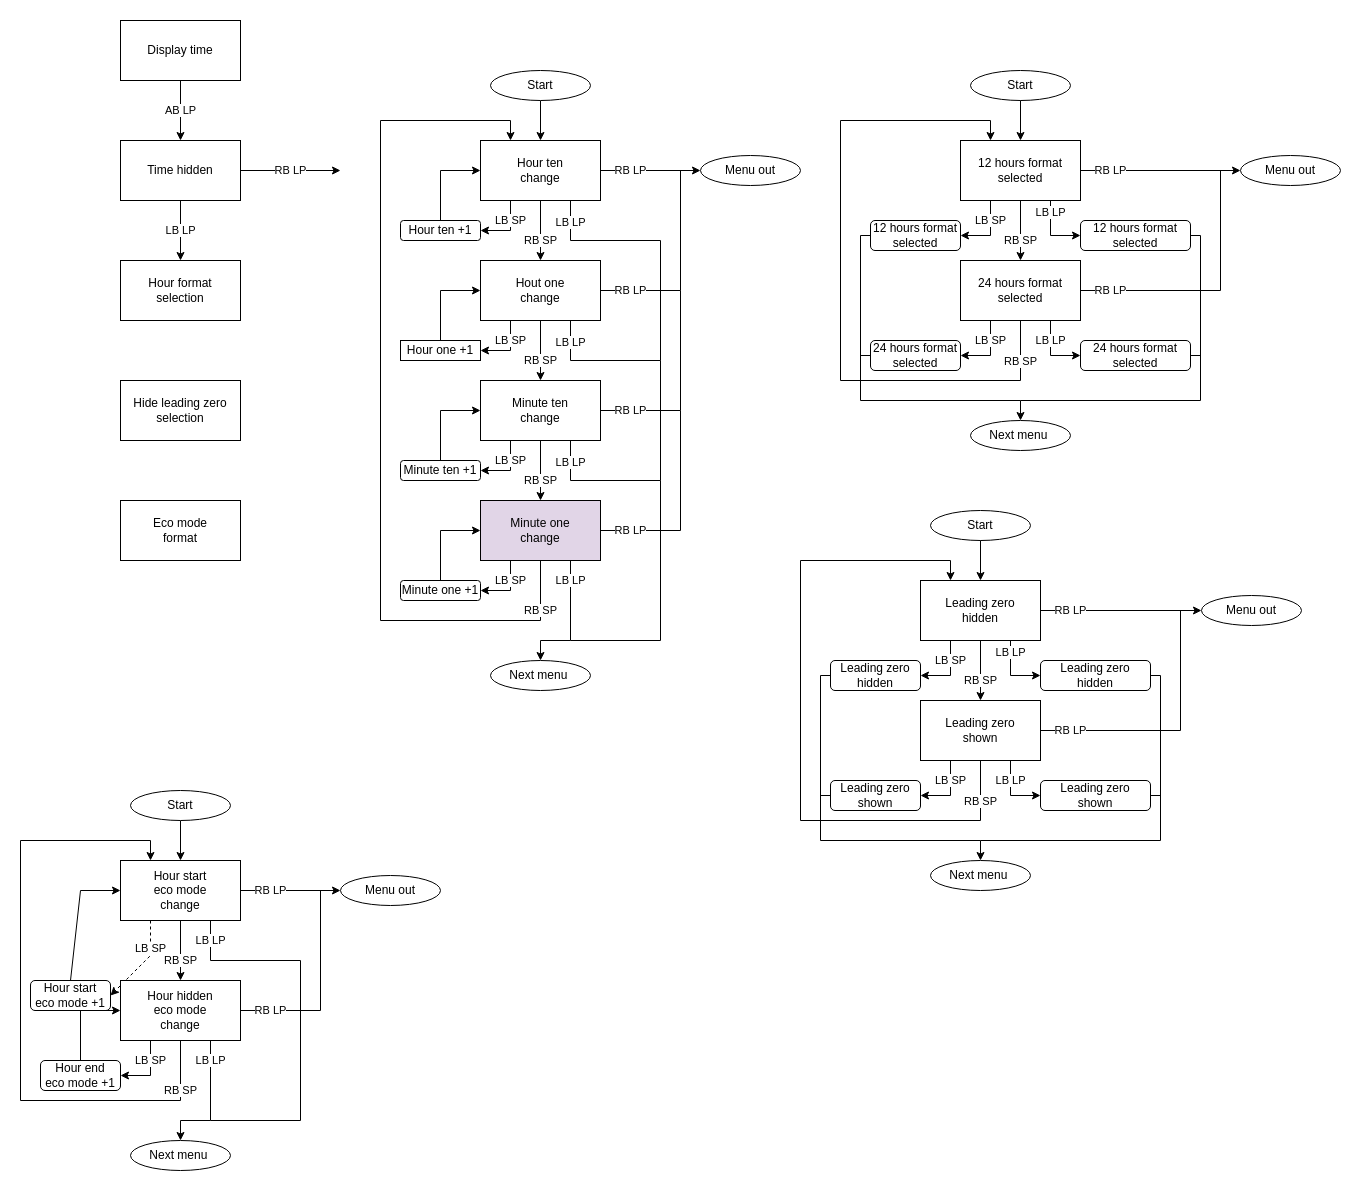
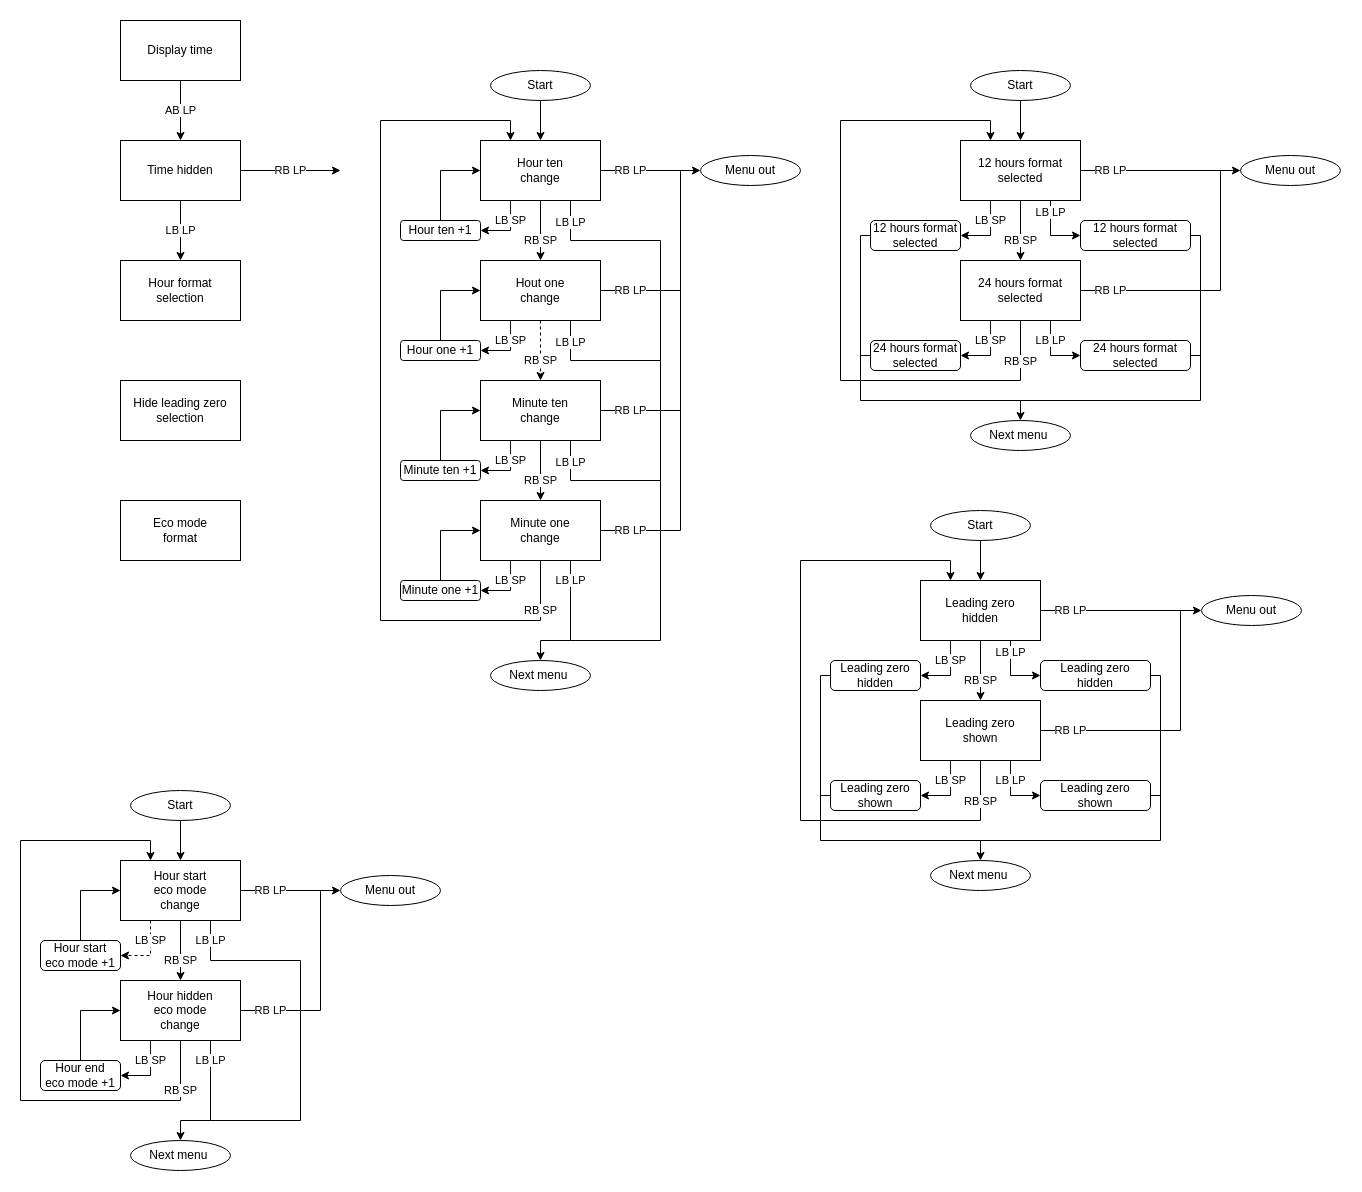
(541, 338) -> (541, 338)
(441, 351) -> (441, 351)
(541, 531) -> (541, 531)
(71, 996) -> (81, 956)
